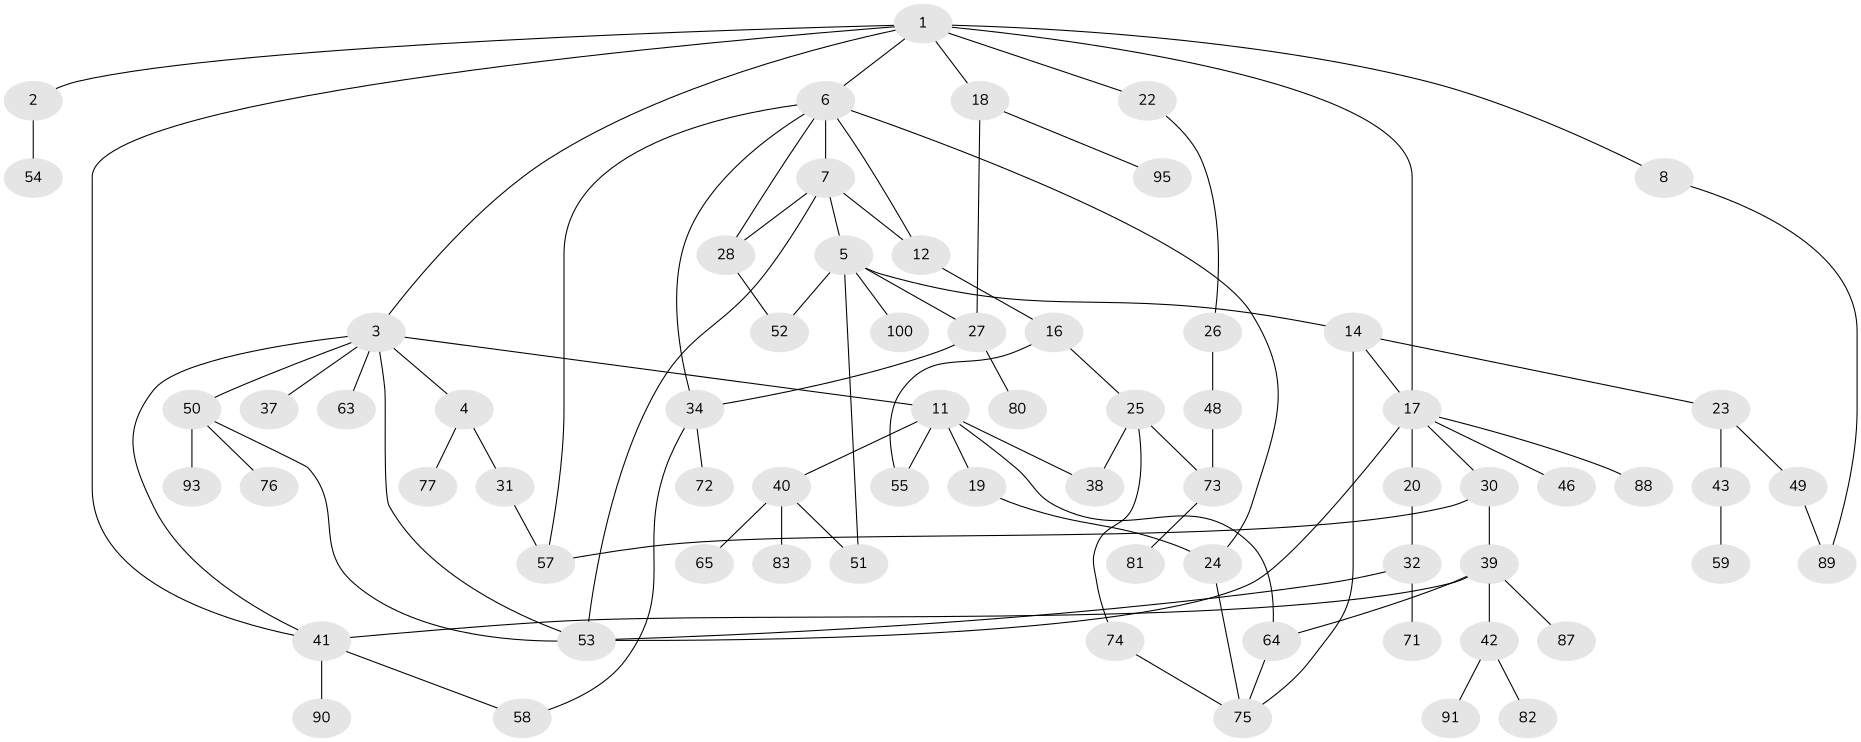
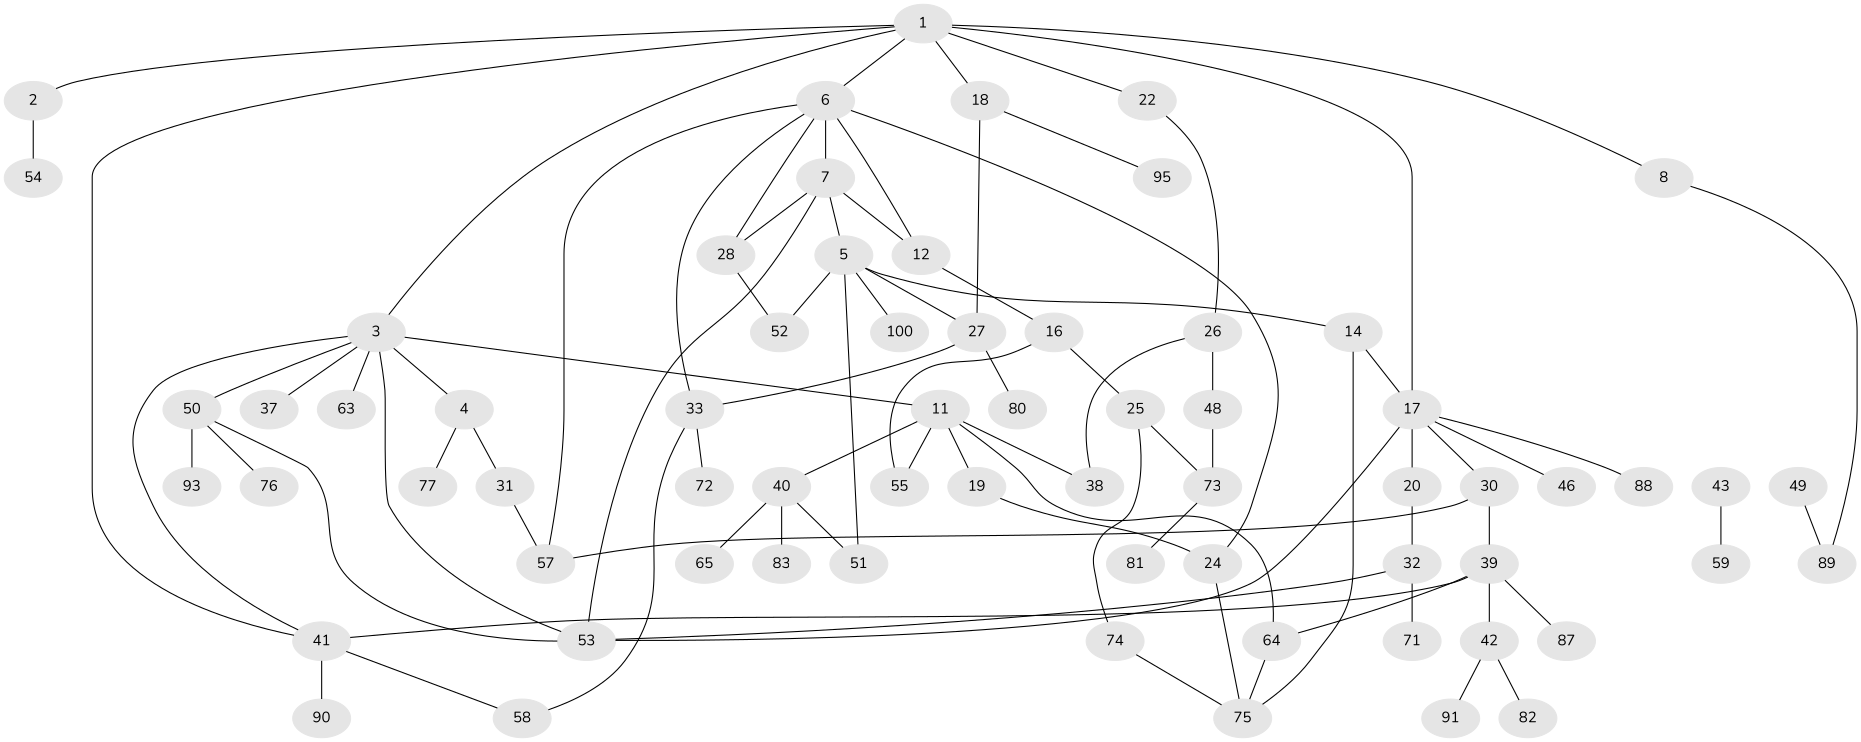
(695, 410) -> (695, 410)
(1721, 410) -> none
(1115, 448) -> (1111, 374)
